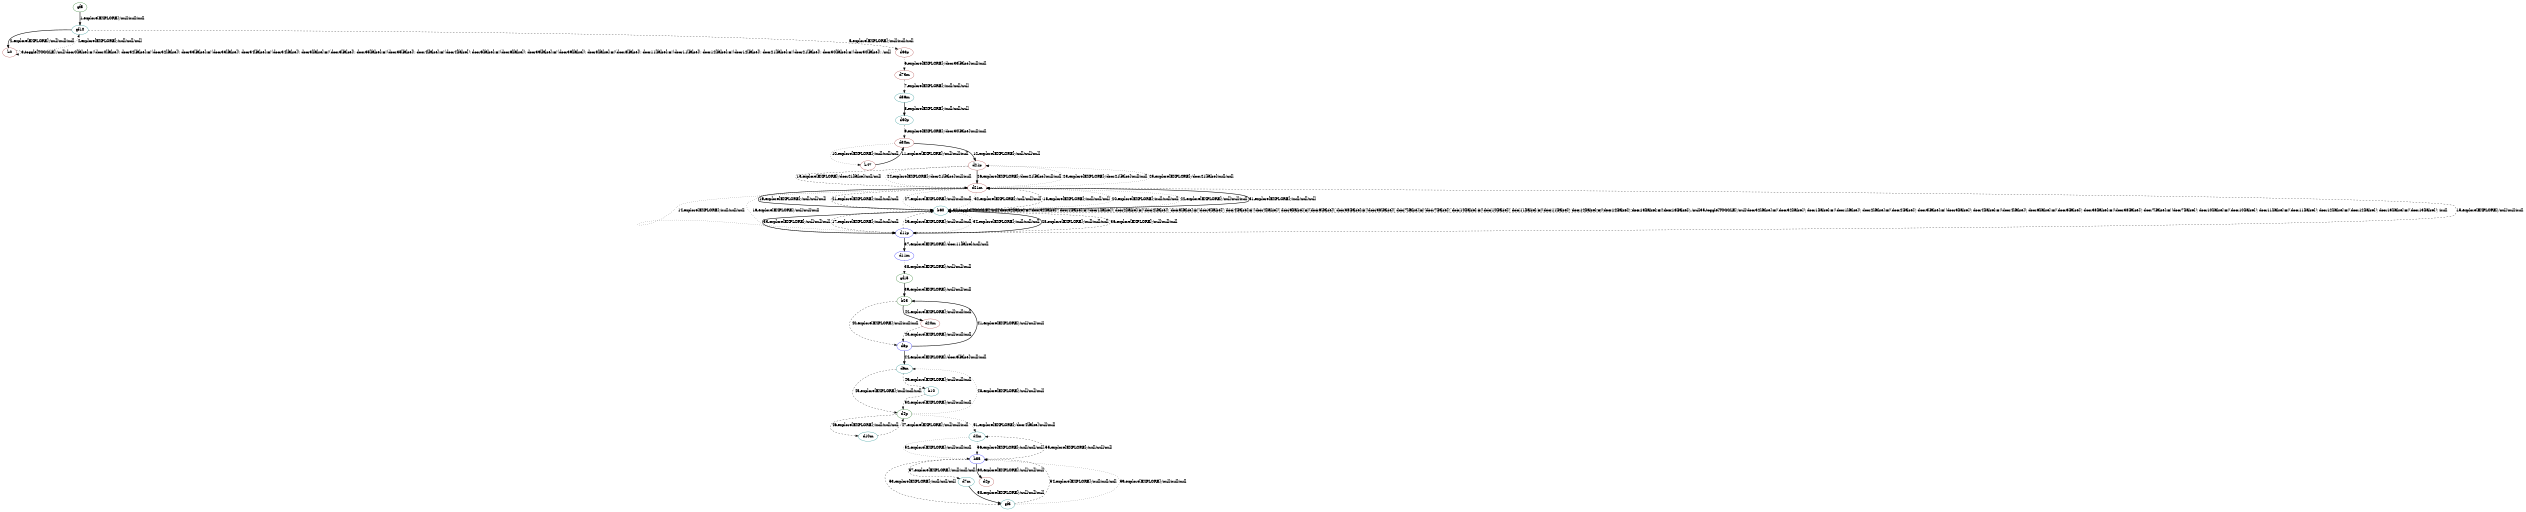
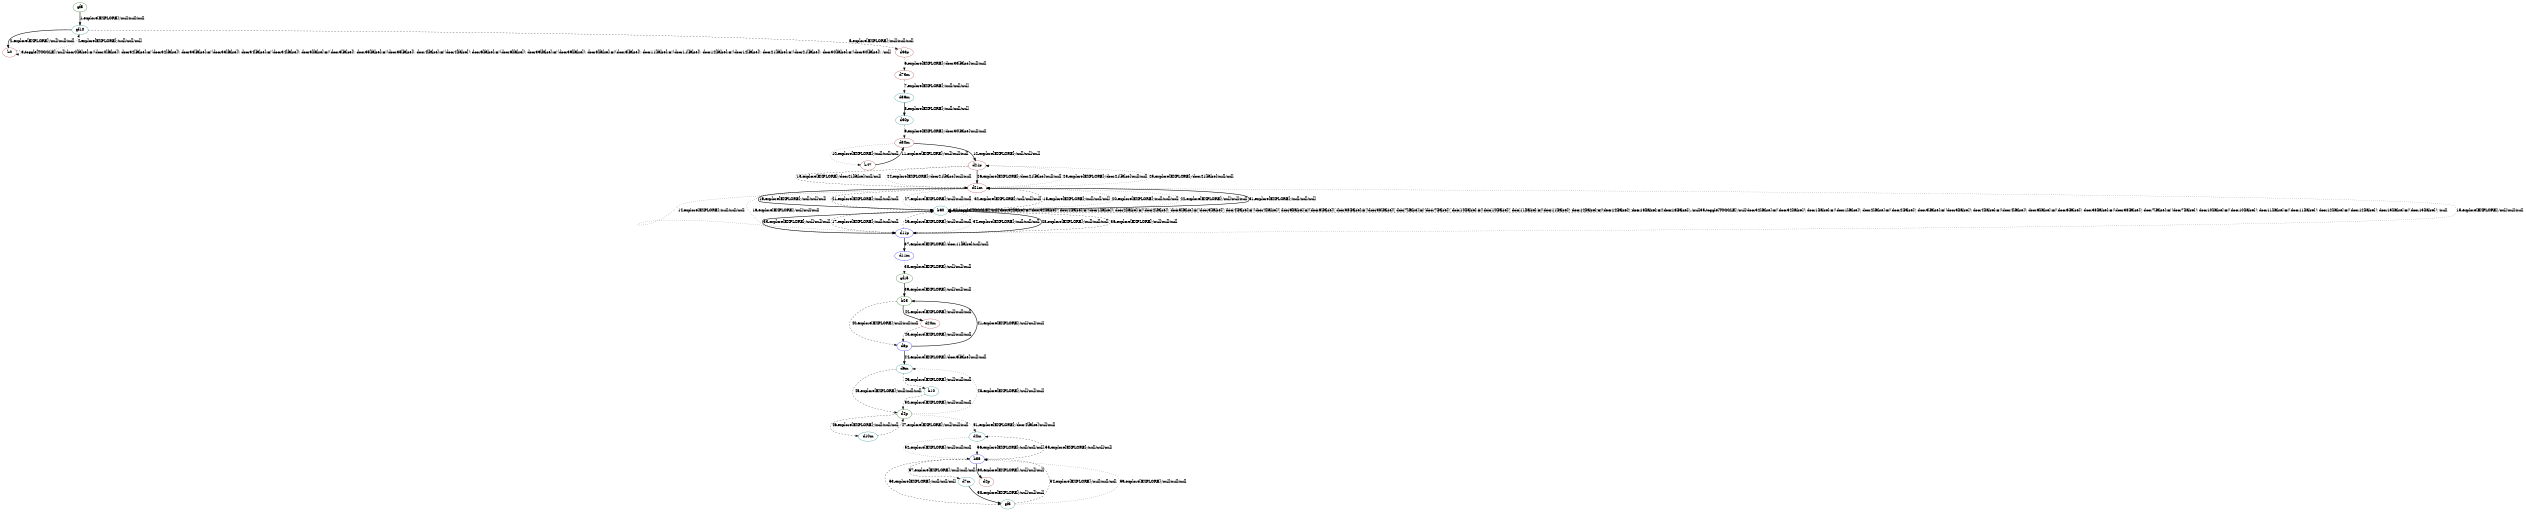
(2422, 218) -> (2422, 218)
